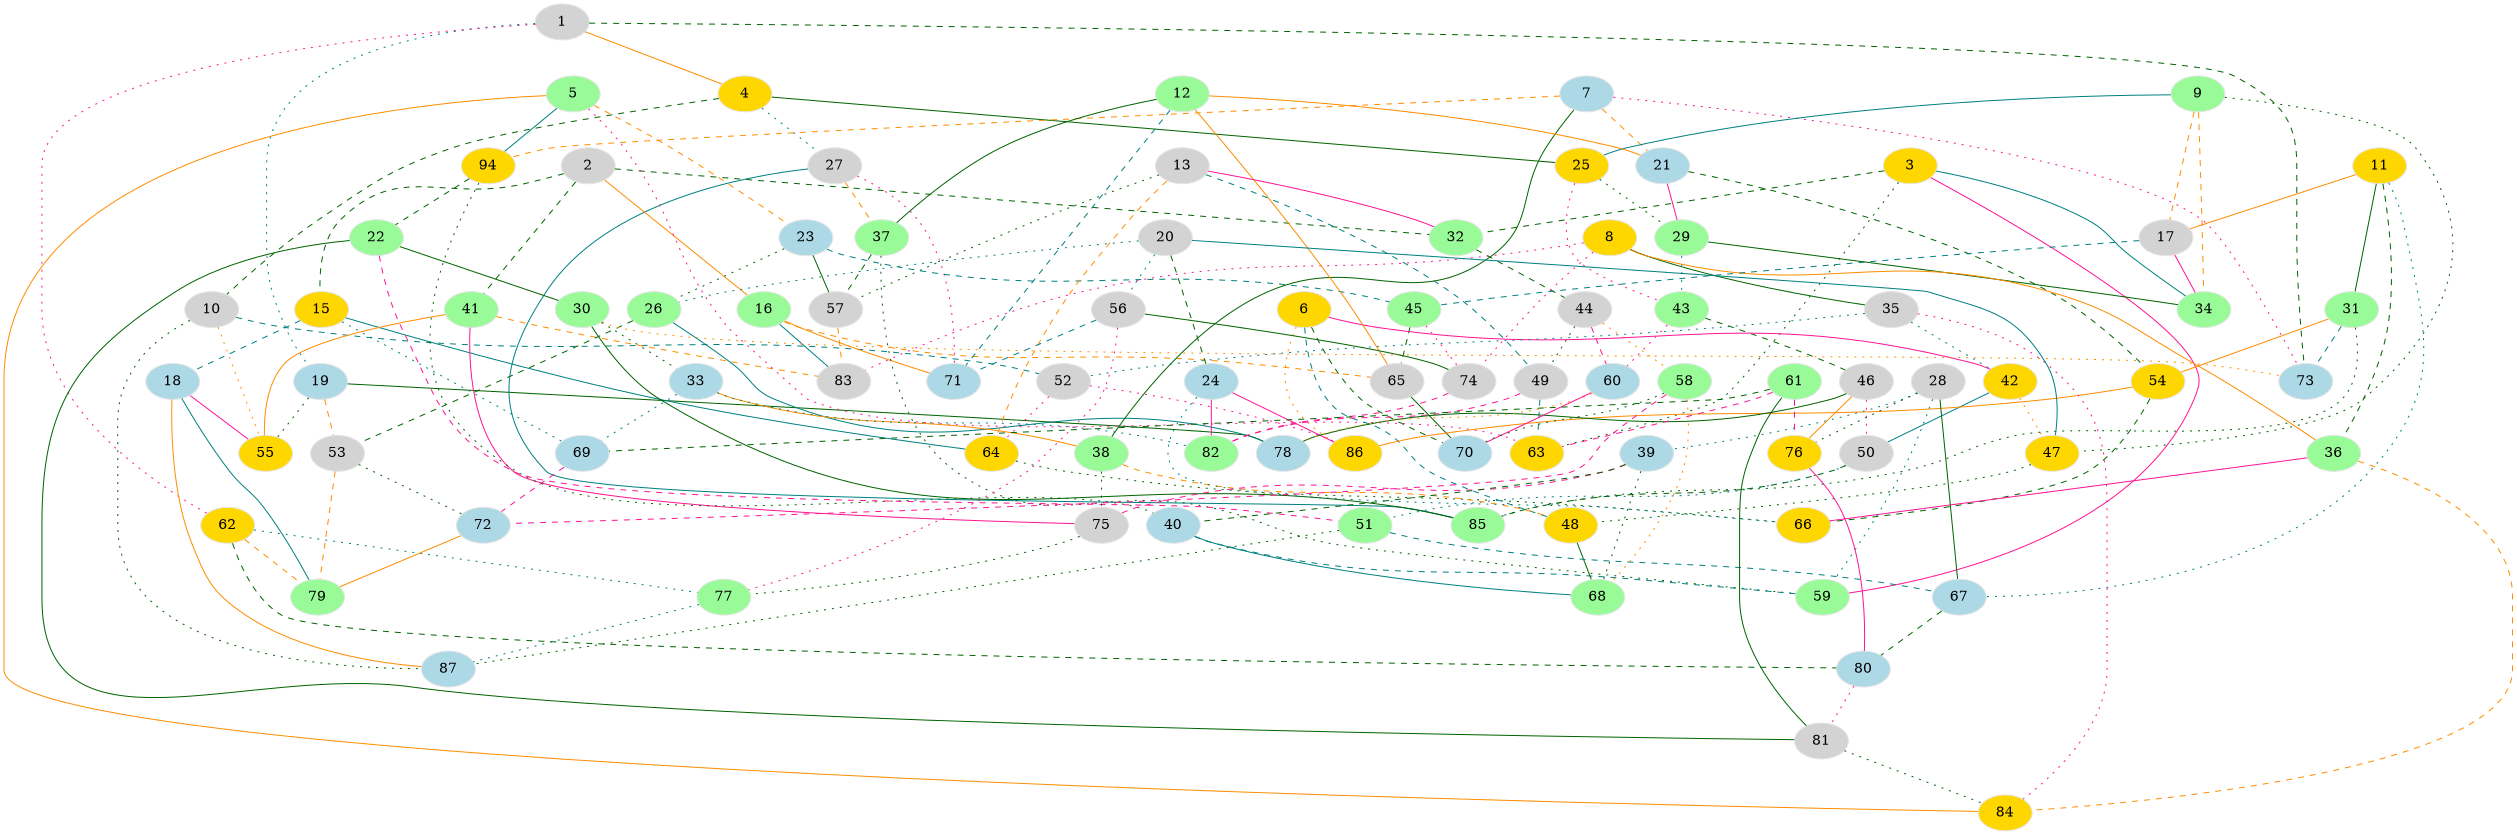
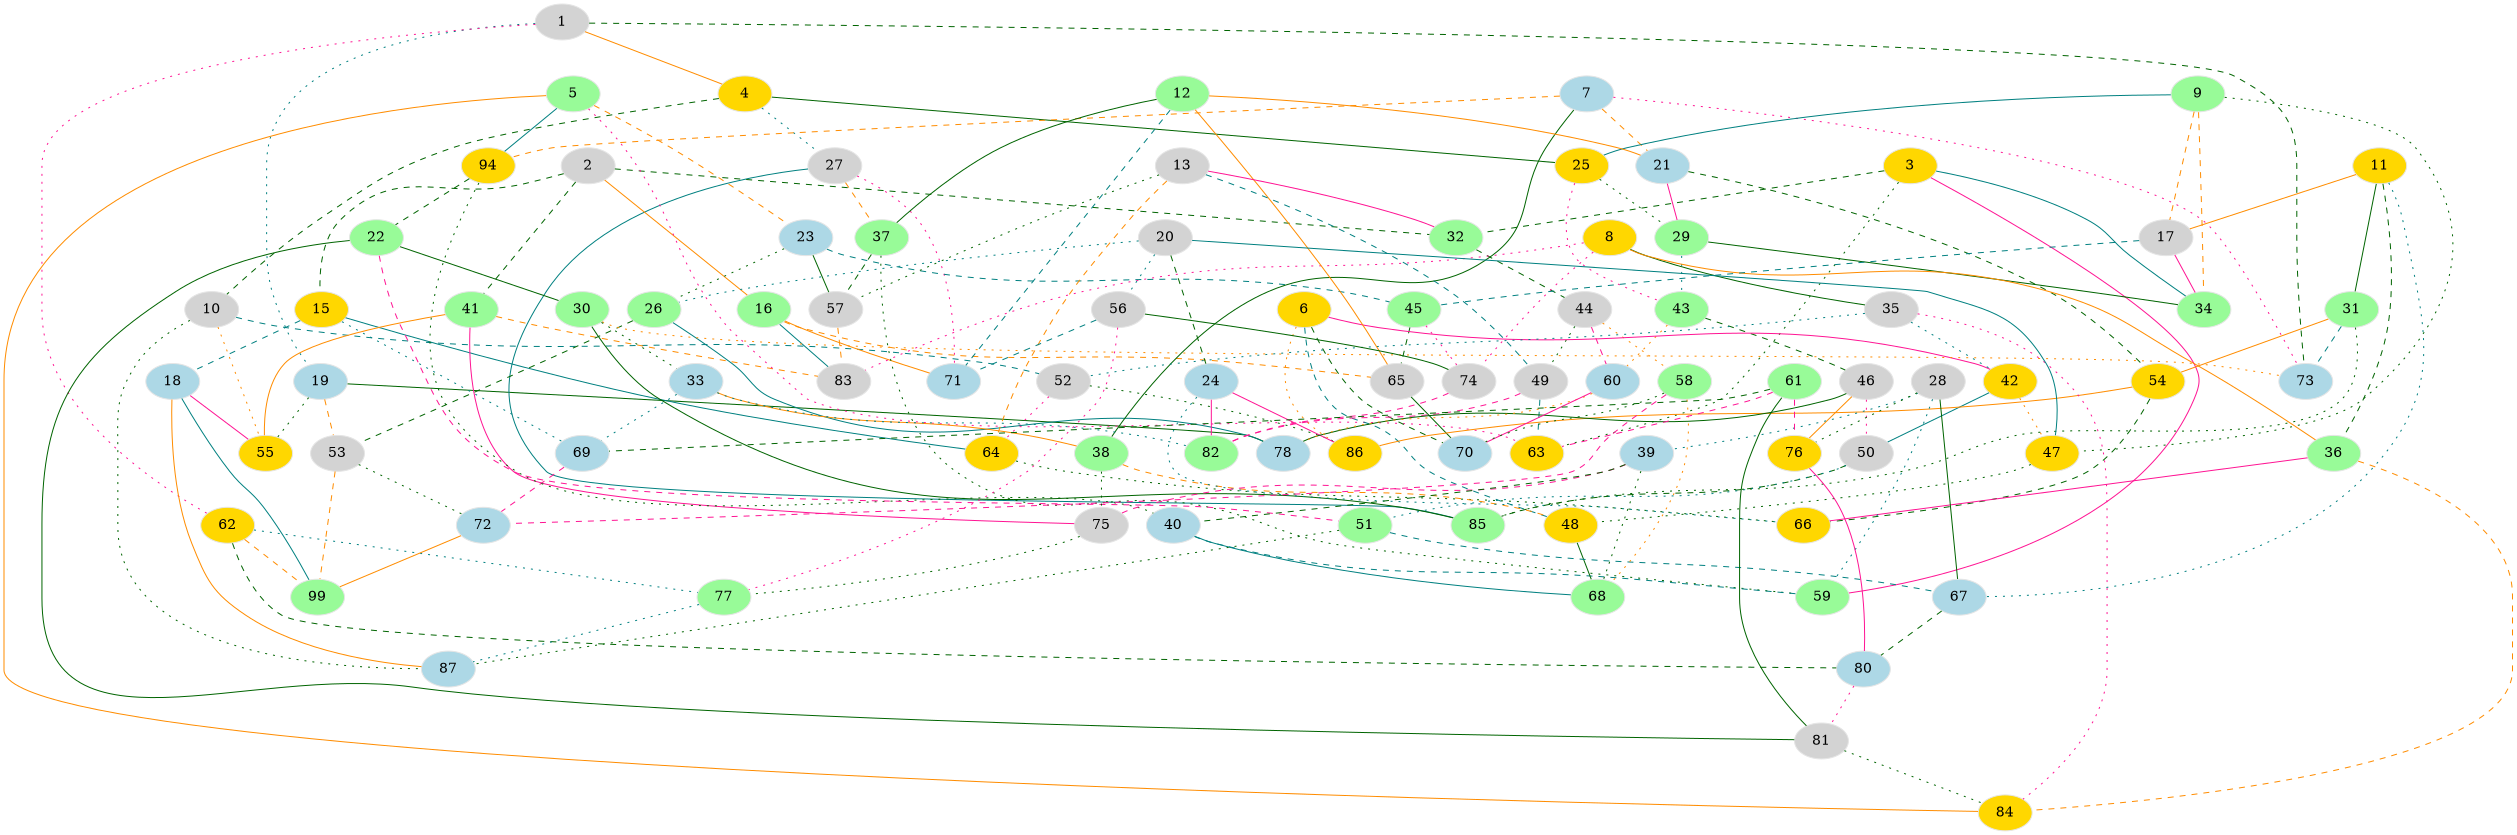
(1647, 346) -> (1647, 346)
(1220, 409) -> (1220, 409)
(318, 597) -> (318, 597)
